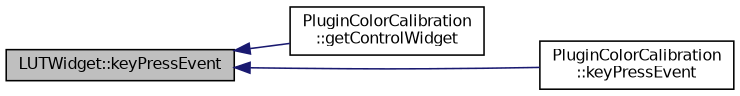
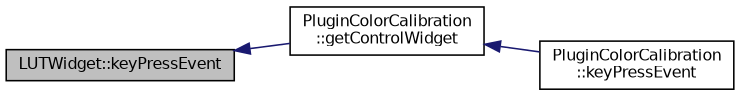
(395, 69) -> (520, 49)
